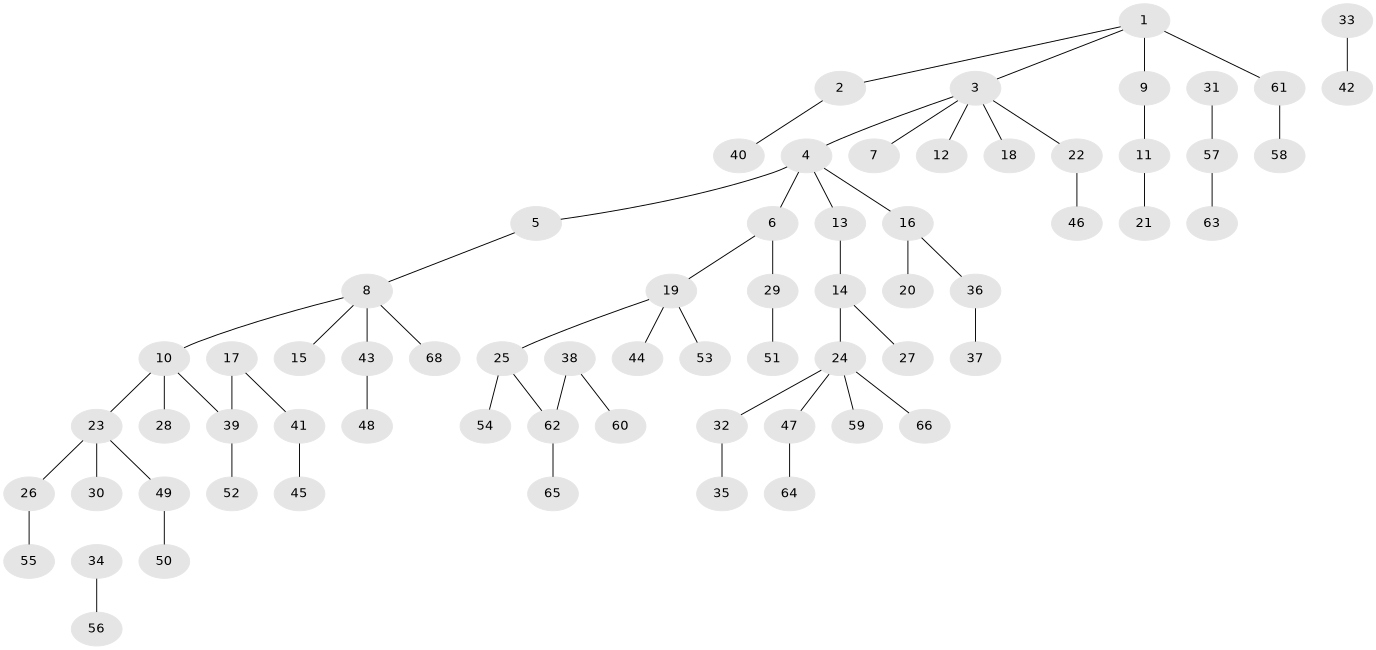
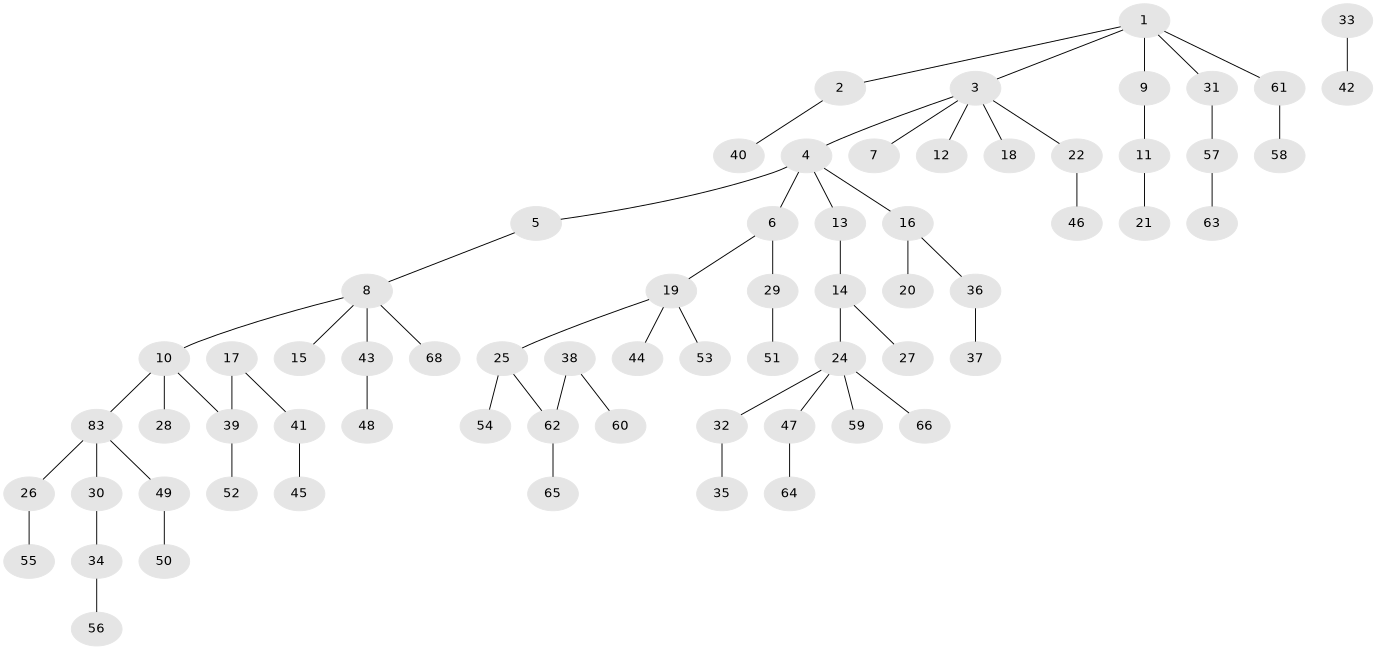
none -> (1178, 54)
(97, 426) -> (97, 426)
none -> (97, 528)
